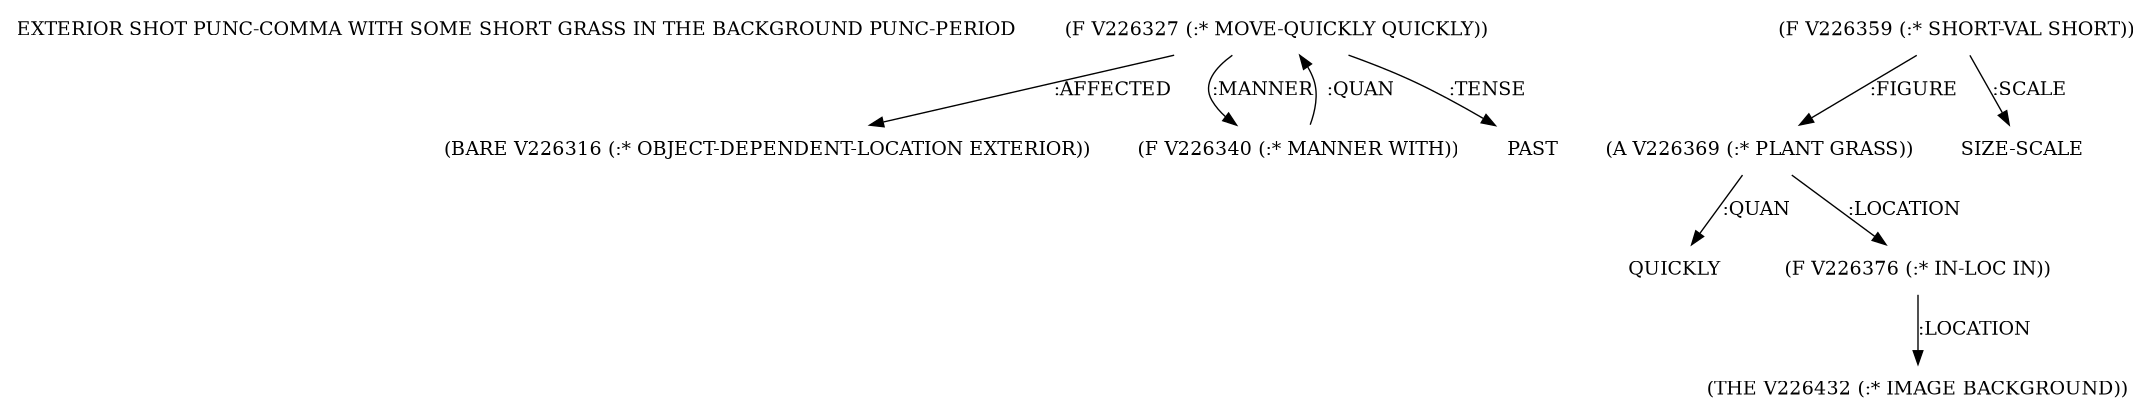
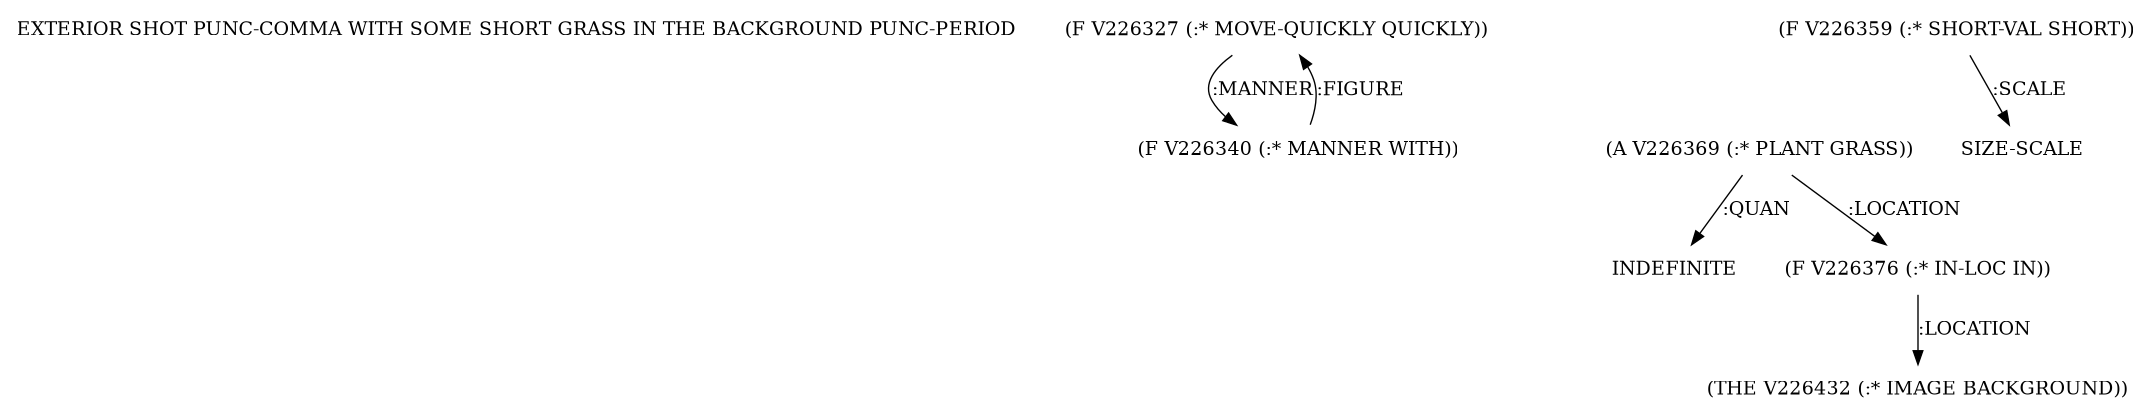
(1864, 87) -> none
(1361, 90) -> (1361, 90)
(767, 150) -> none
(1533, 150) -> none
(1674, 270) -> (1674, 270)
